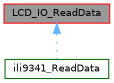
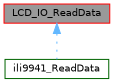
(57, 69) -> (57, 69)
